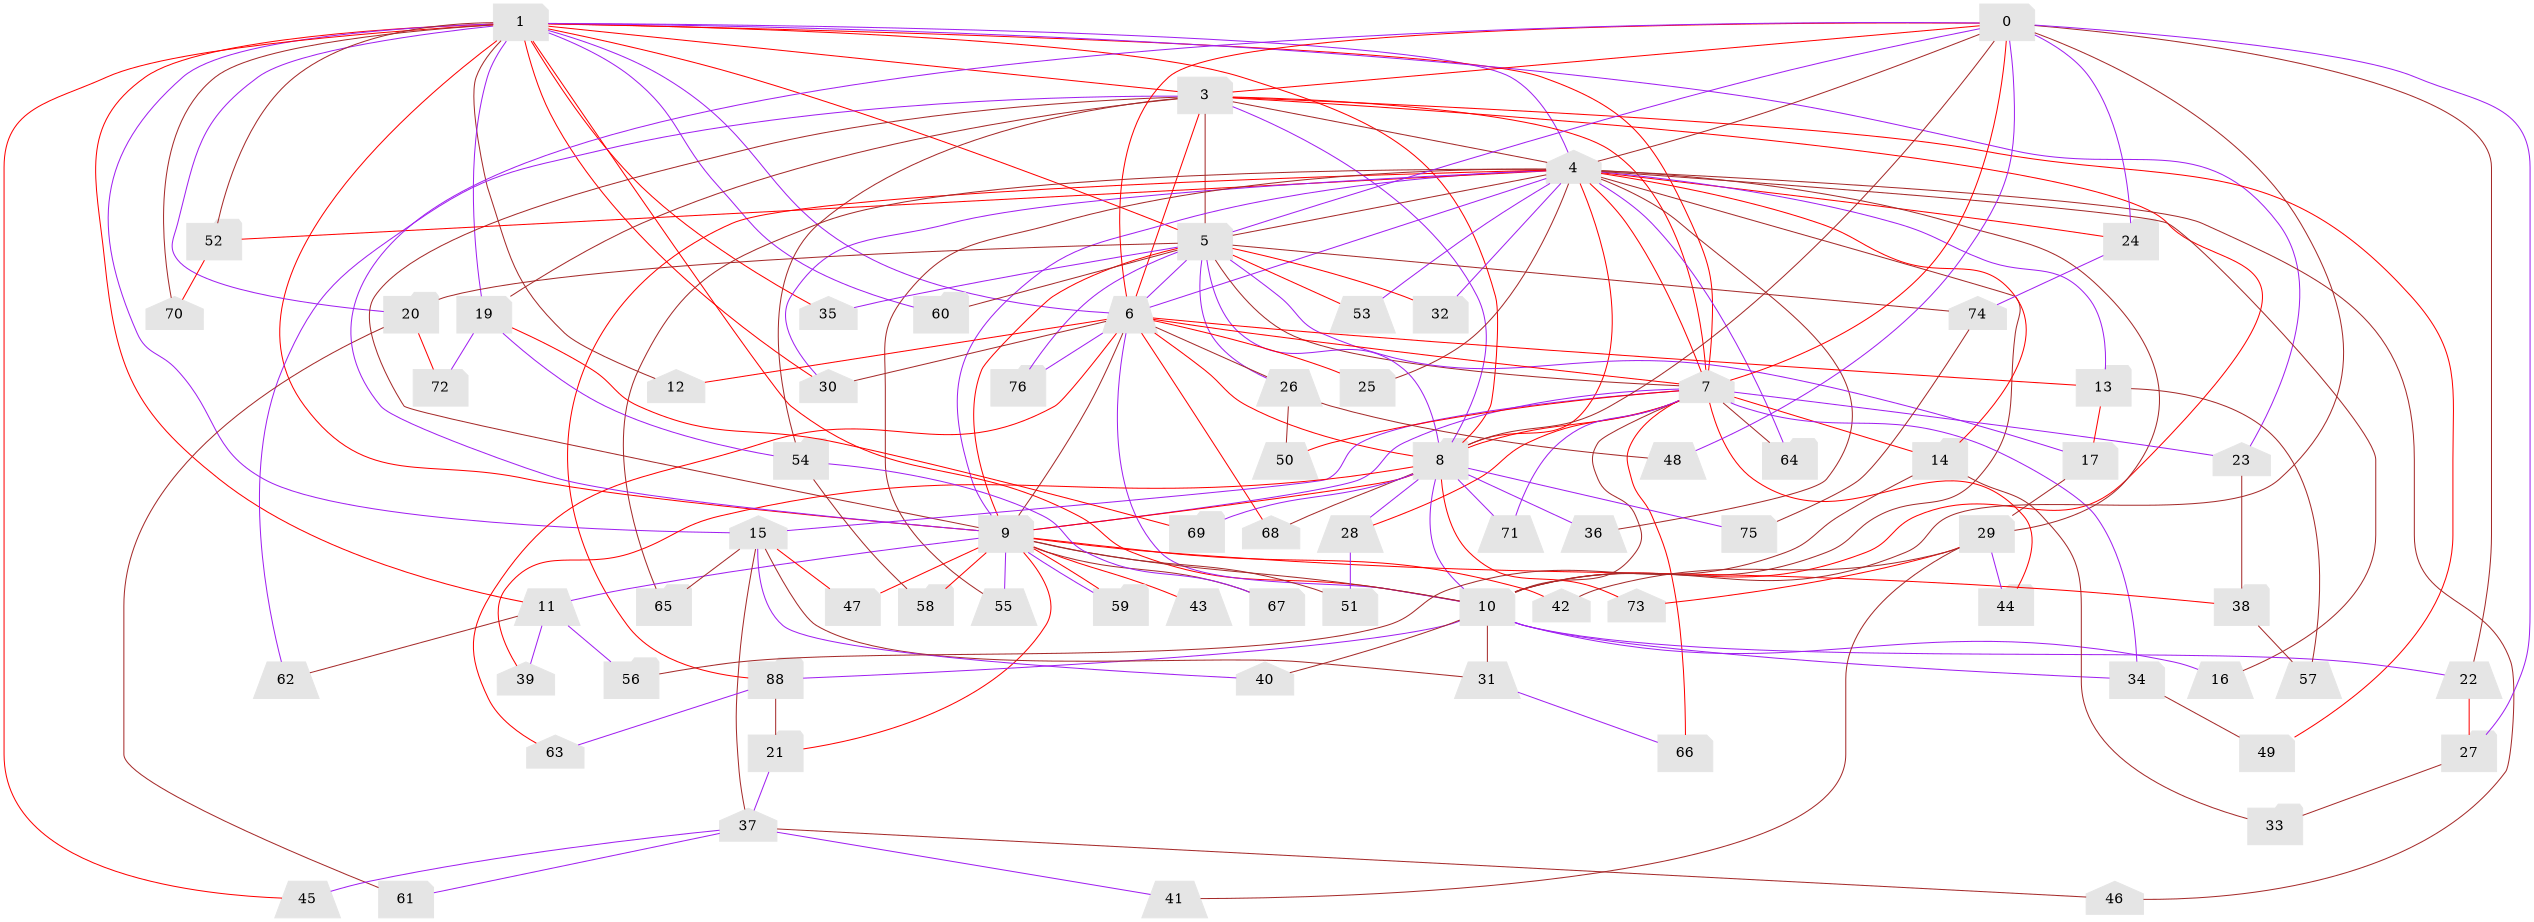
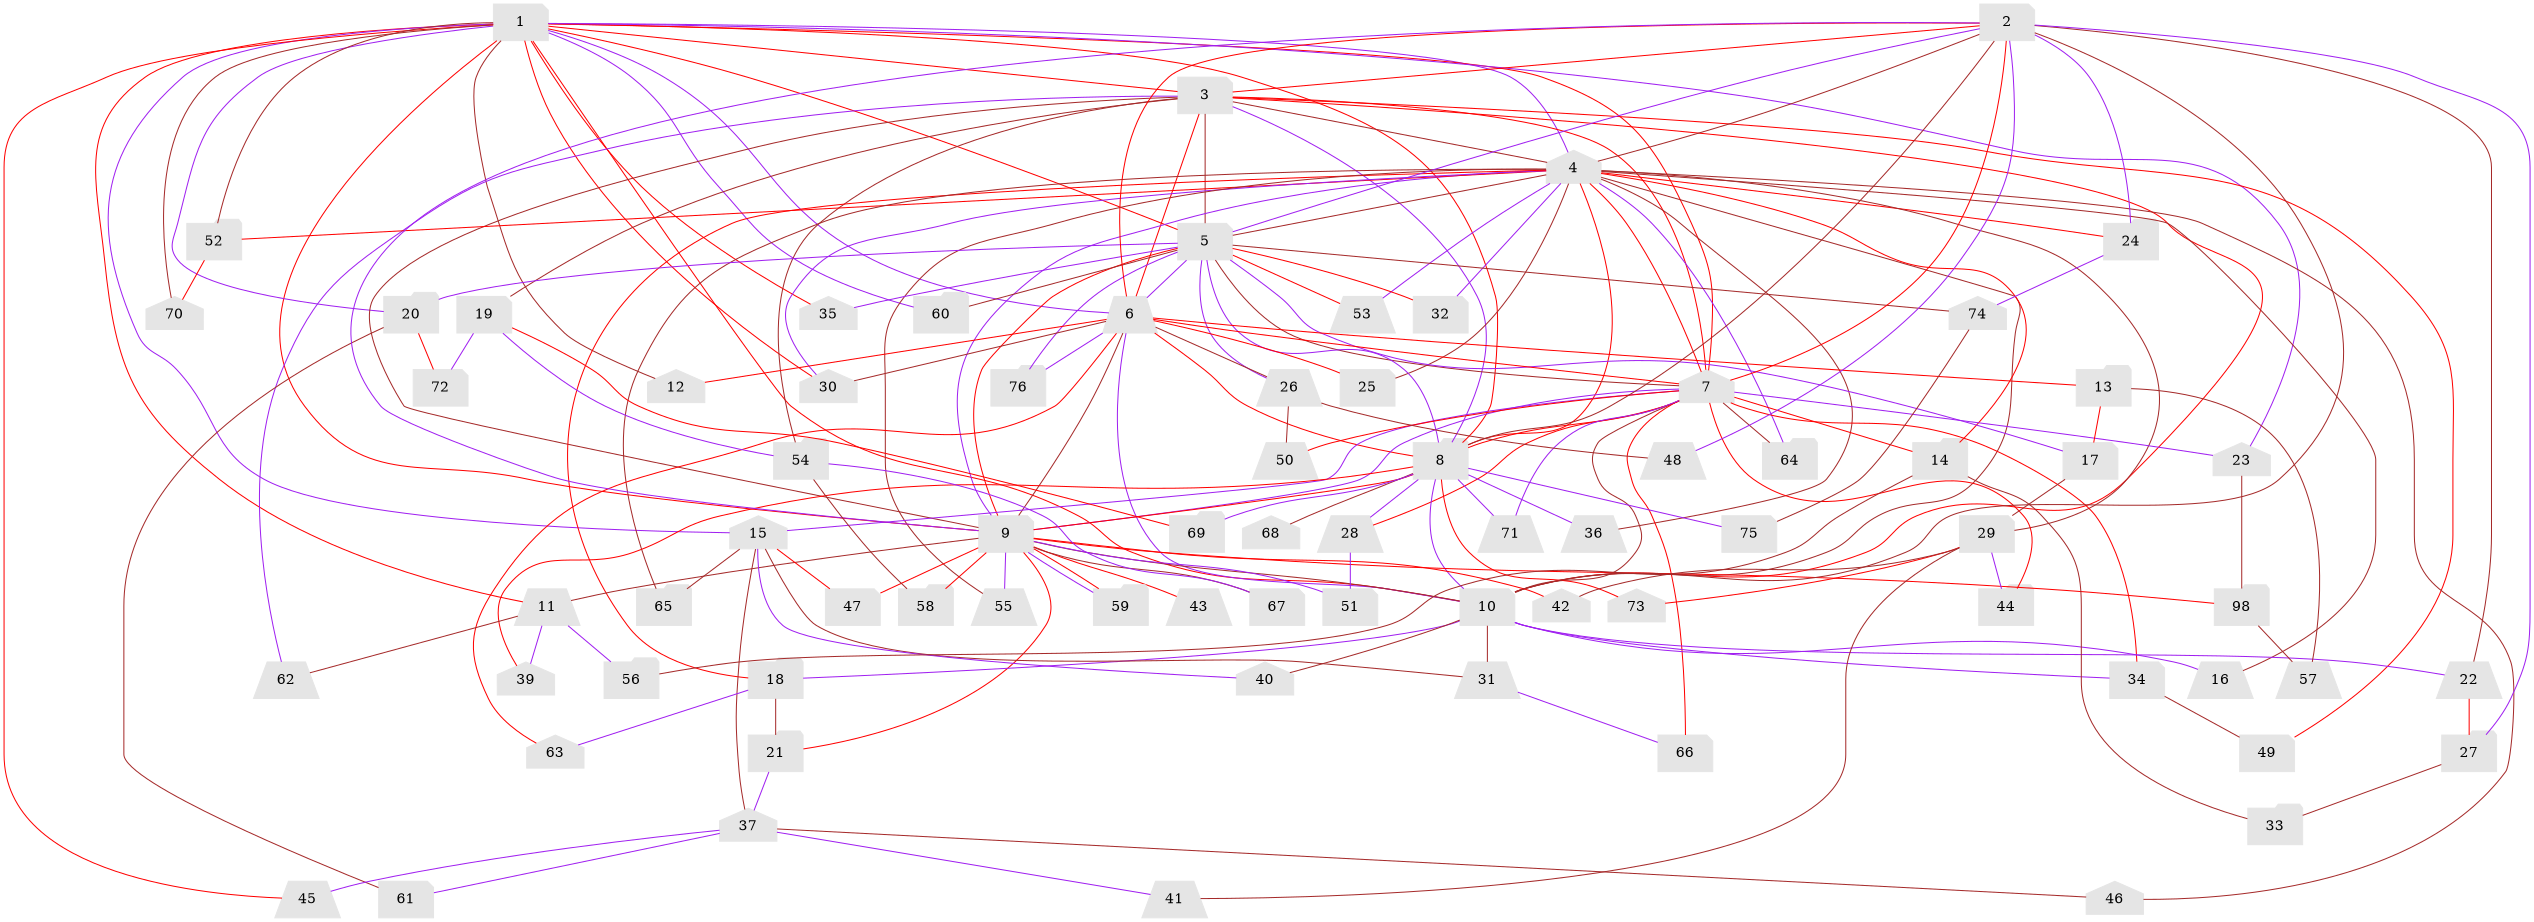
(2007, 22) -> (2007, 22)
(474, 166) -> none
(1889, 221) -> none
(1348, 243) -> none
(807, 258) -> (807, 258)
(1202, 426) -> none
(1984, 446) -> (1984, 446)
(784, 564) -> (784, 564)
(1179, 564) -> (1179, 564)
(2242, 607) -> (2242, 607)
(776, 680) -> (776, 680)
